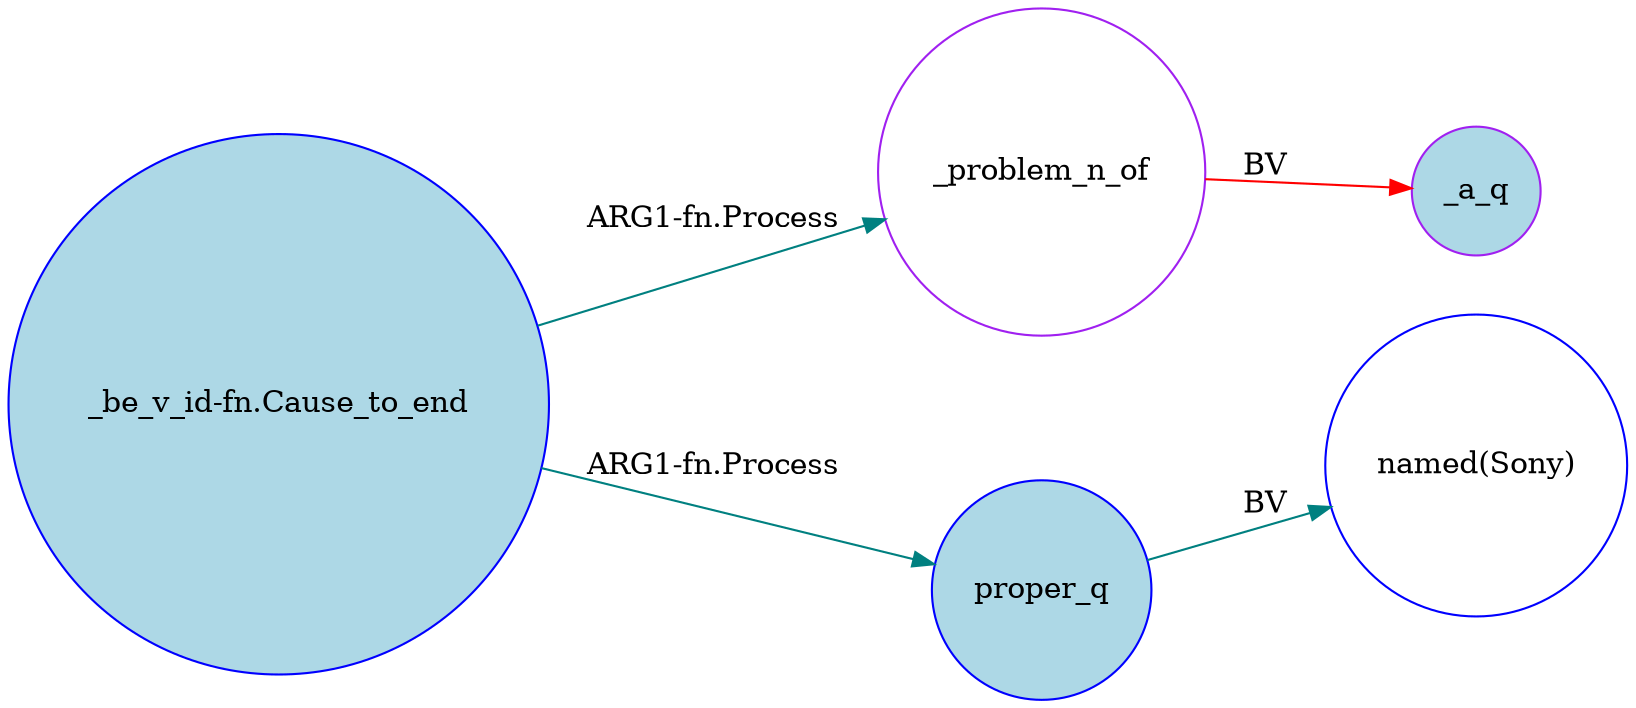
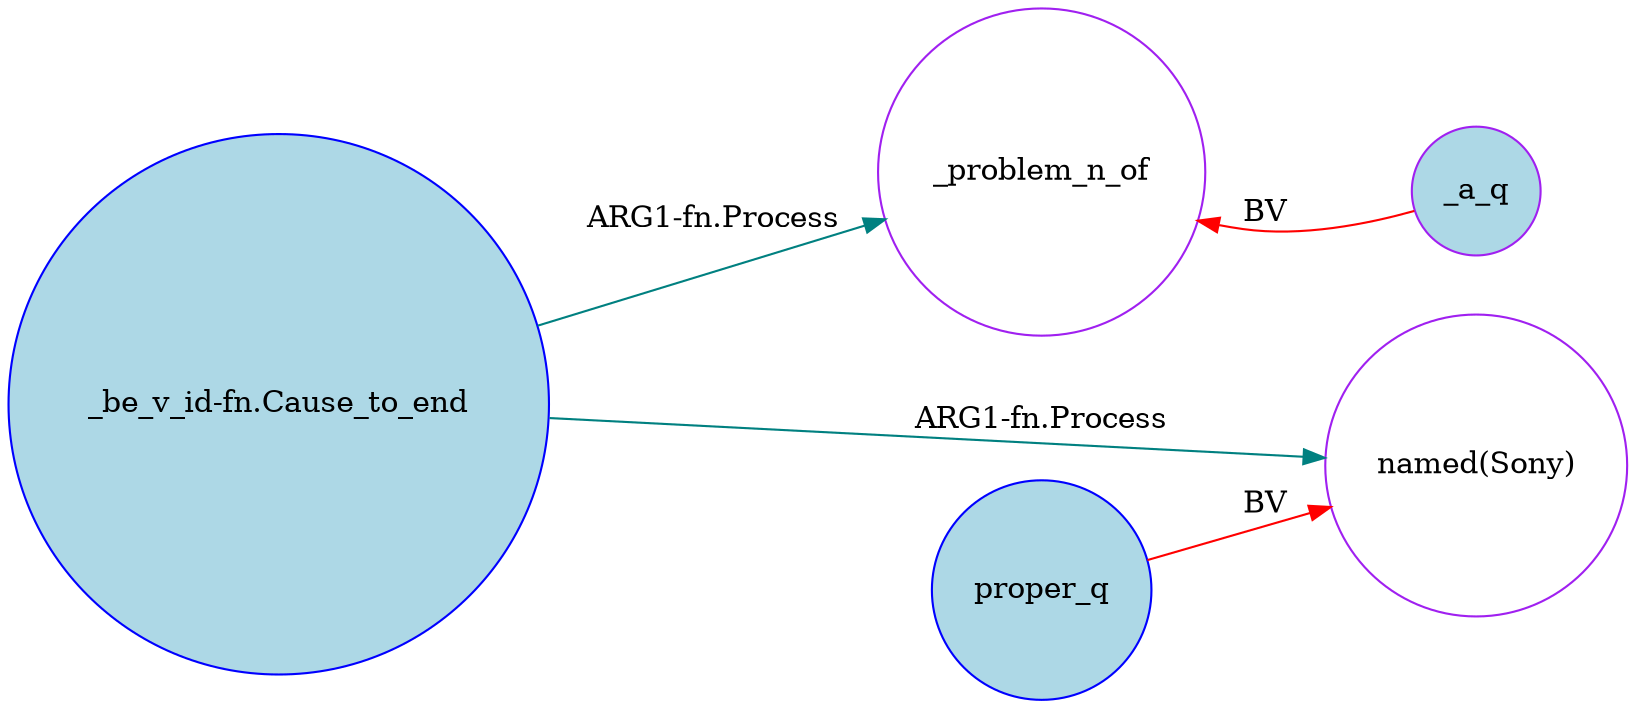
(1298, 183) -> (1317, 230)
(1476, 466) -> (1476, 466)
(727, 514) -> (926, 437)
(1229, 537) -> (1229, 537)
